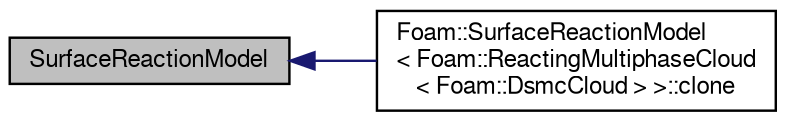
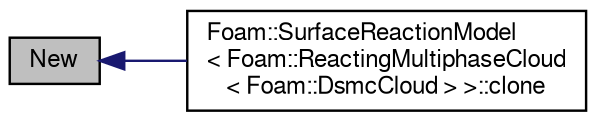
(150, 61) -> (55, 61)
